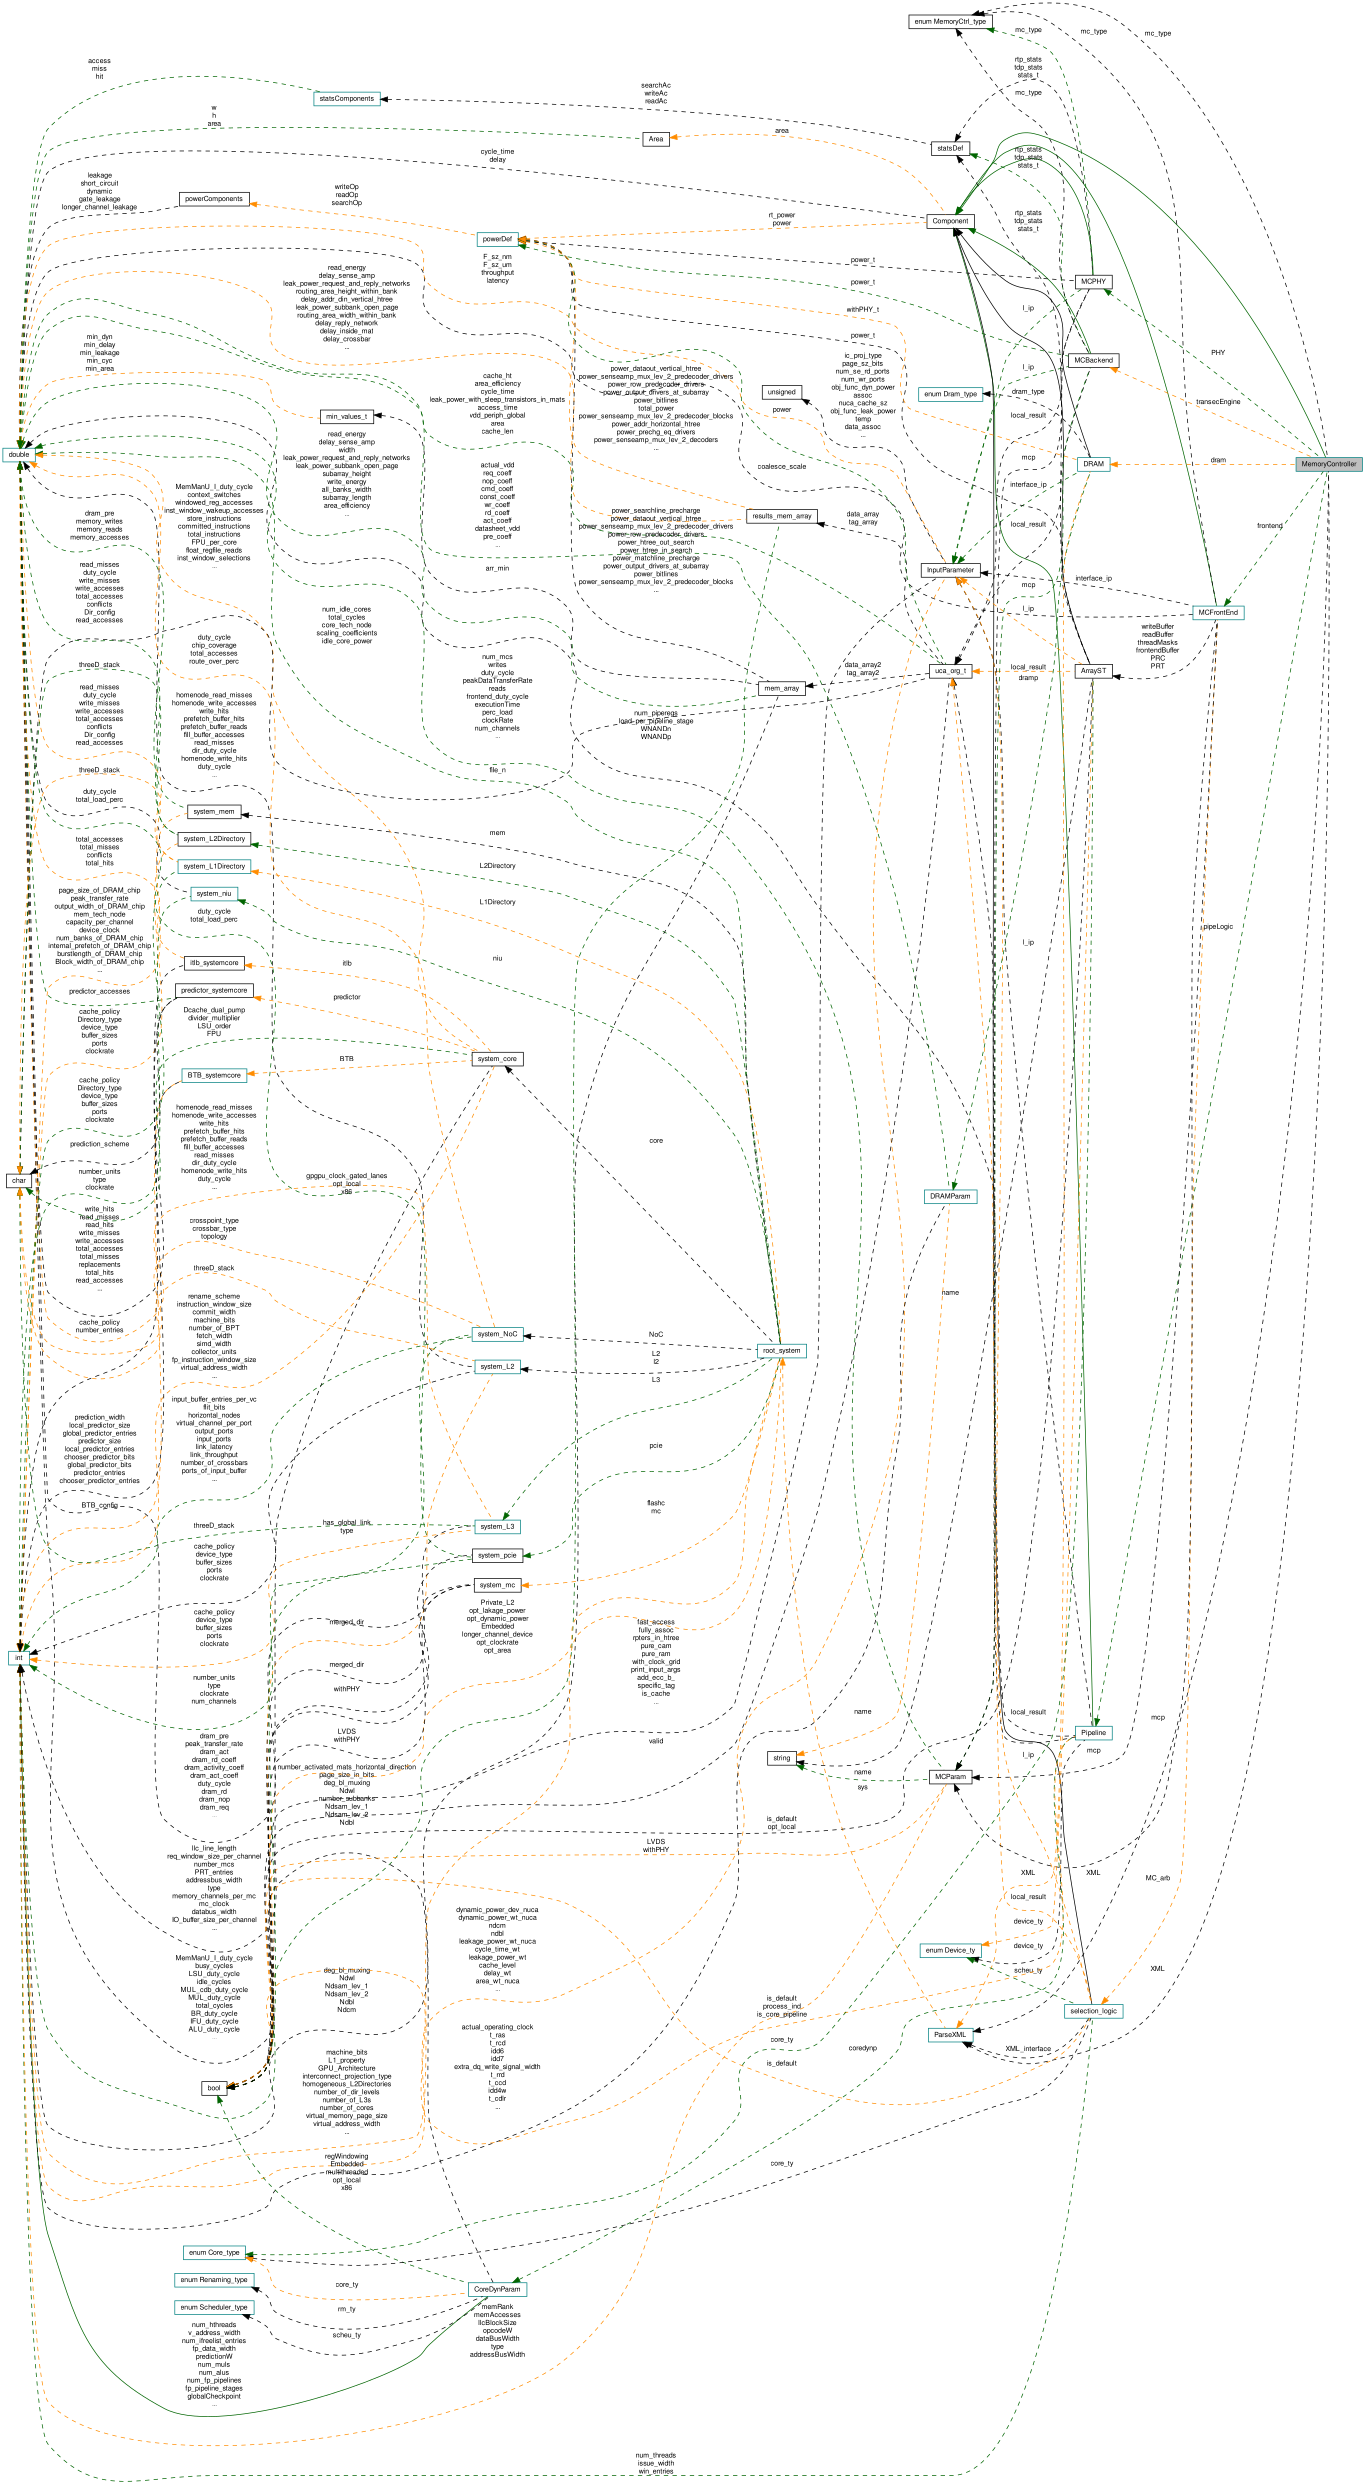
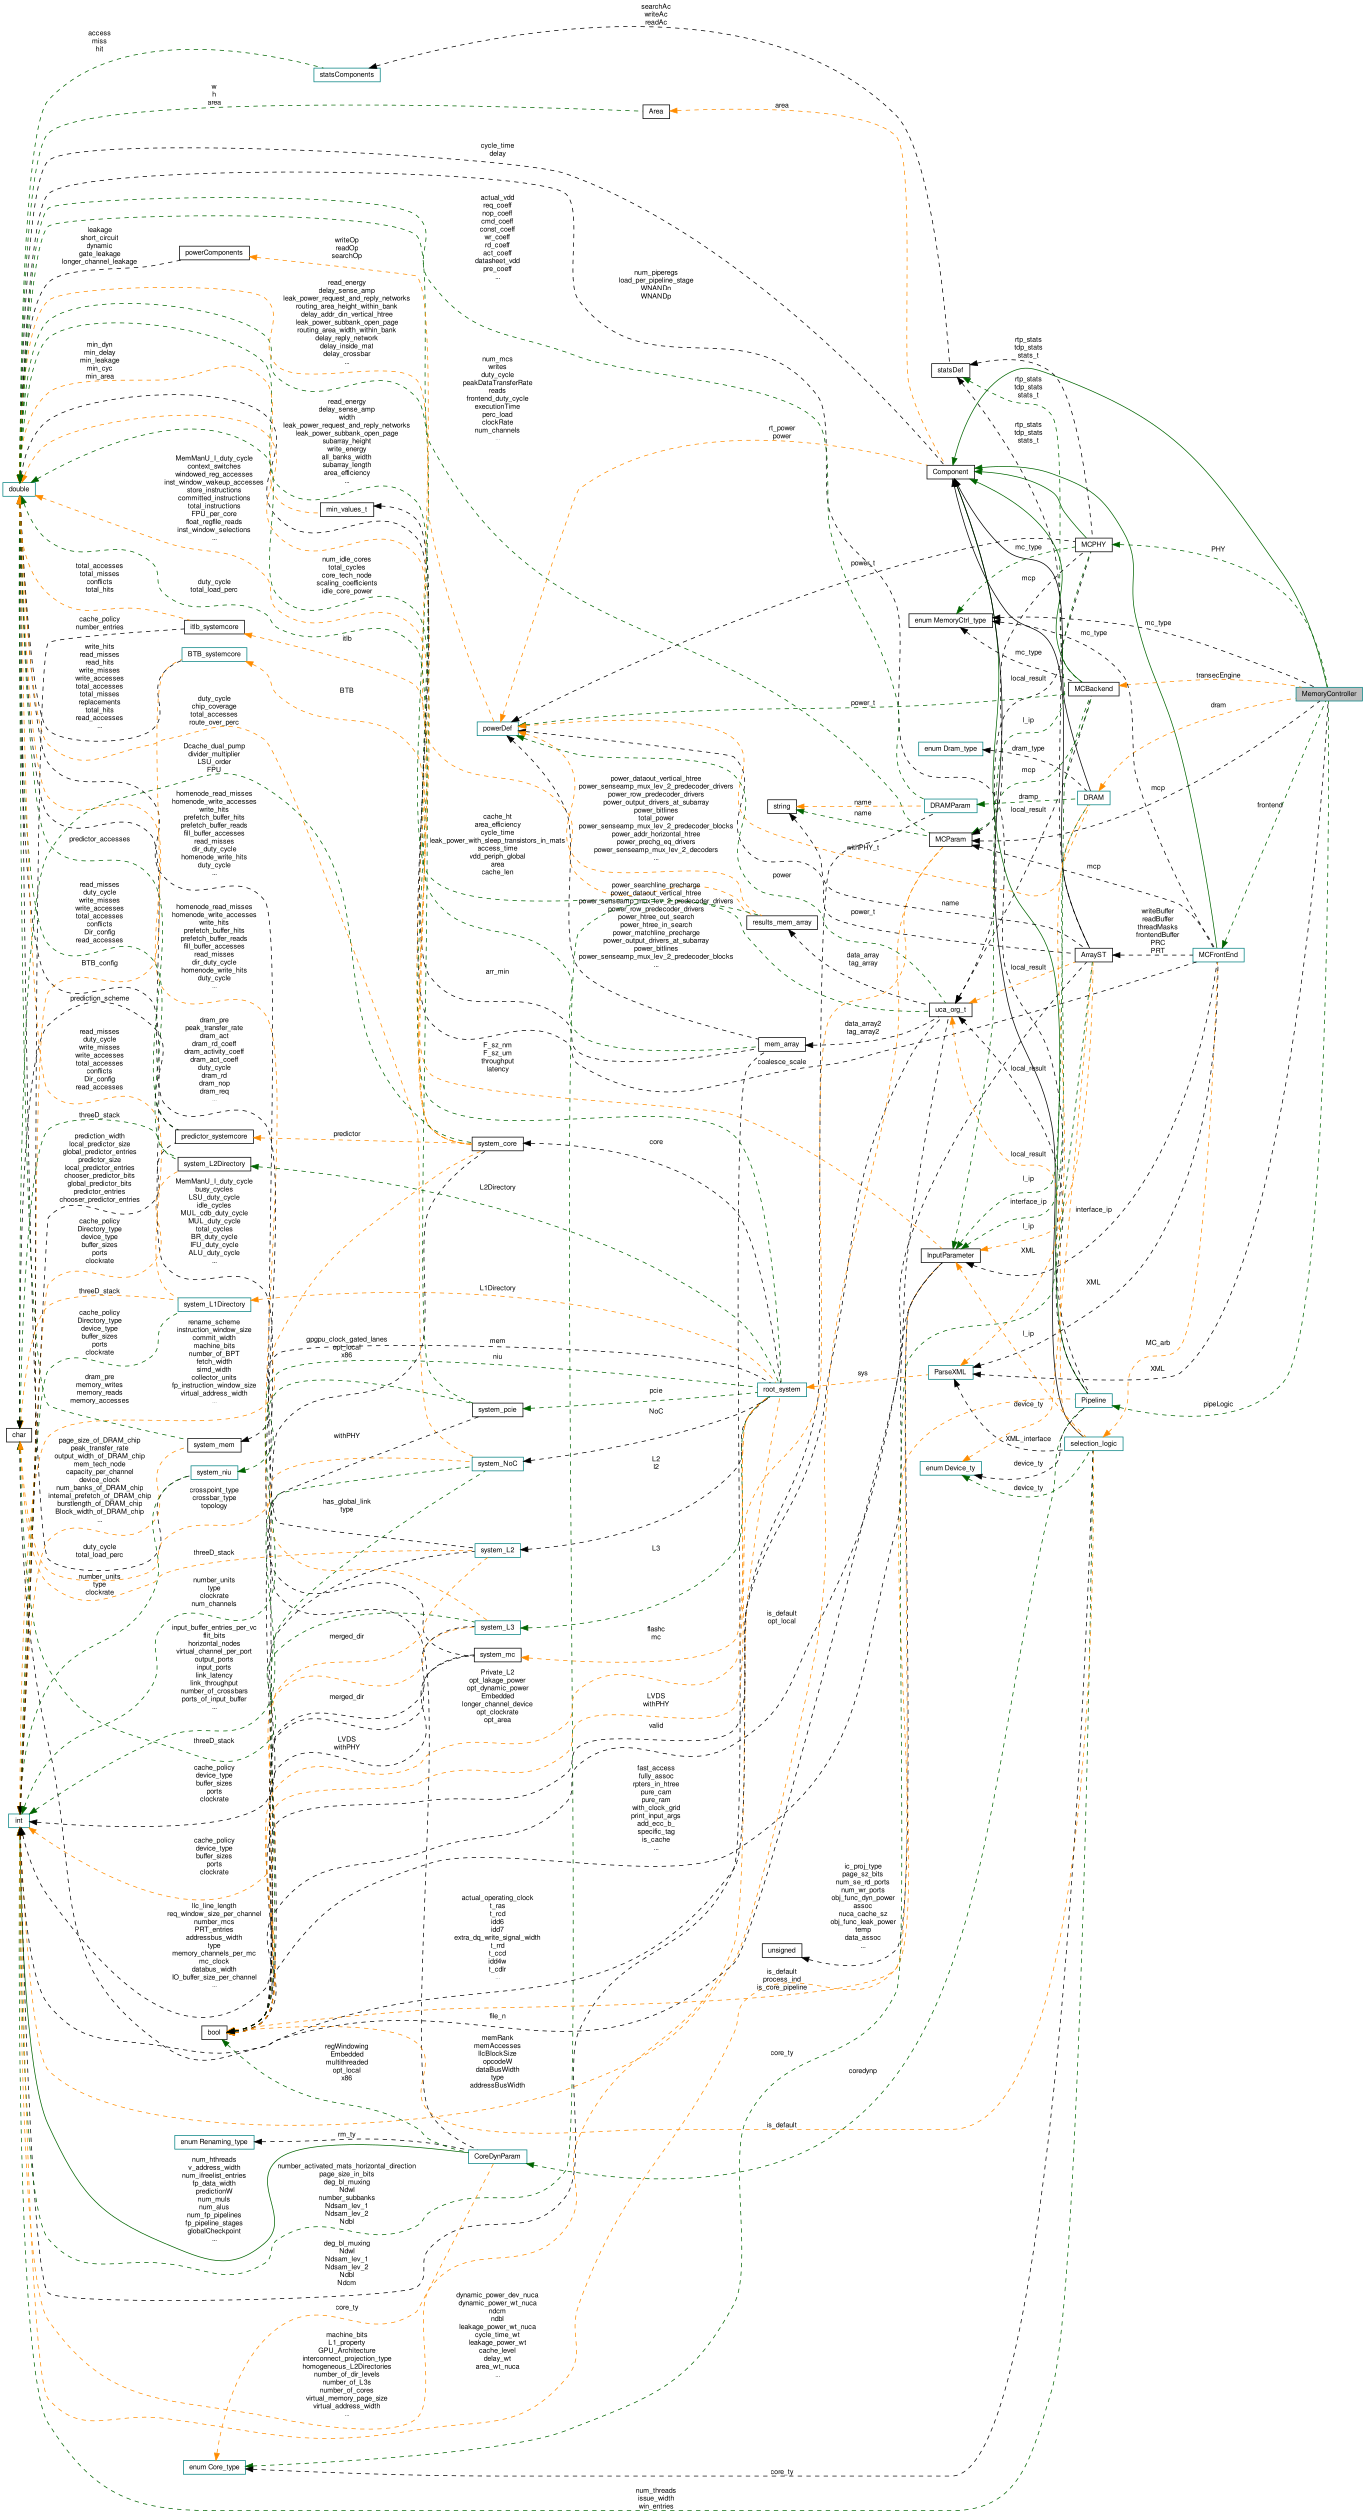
(1024, 1153) -> none
(1029, 1971) -> (1029, 1488)
(214, 2308) -> none
